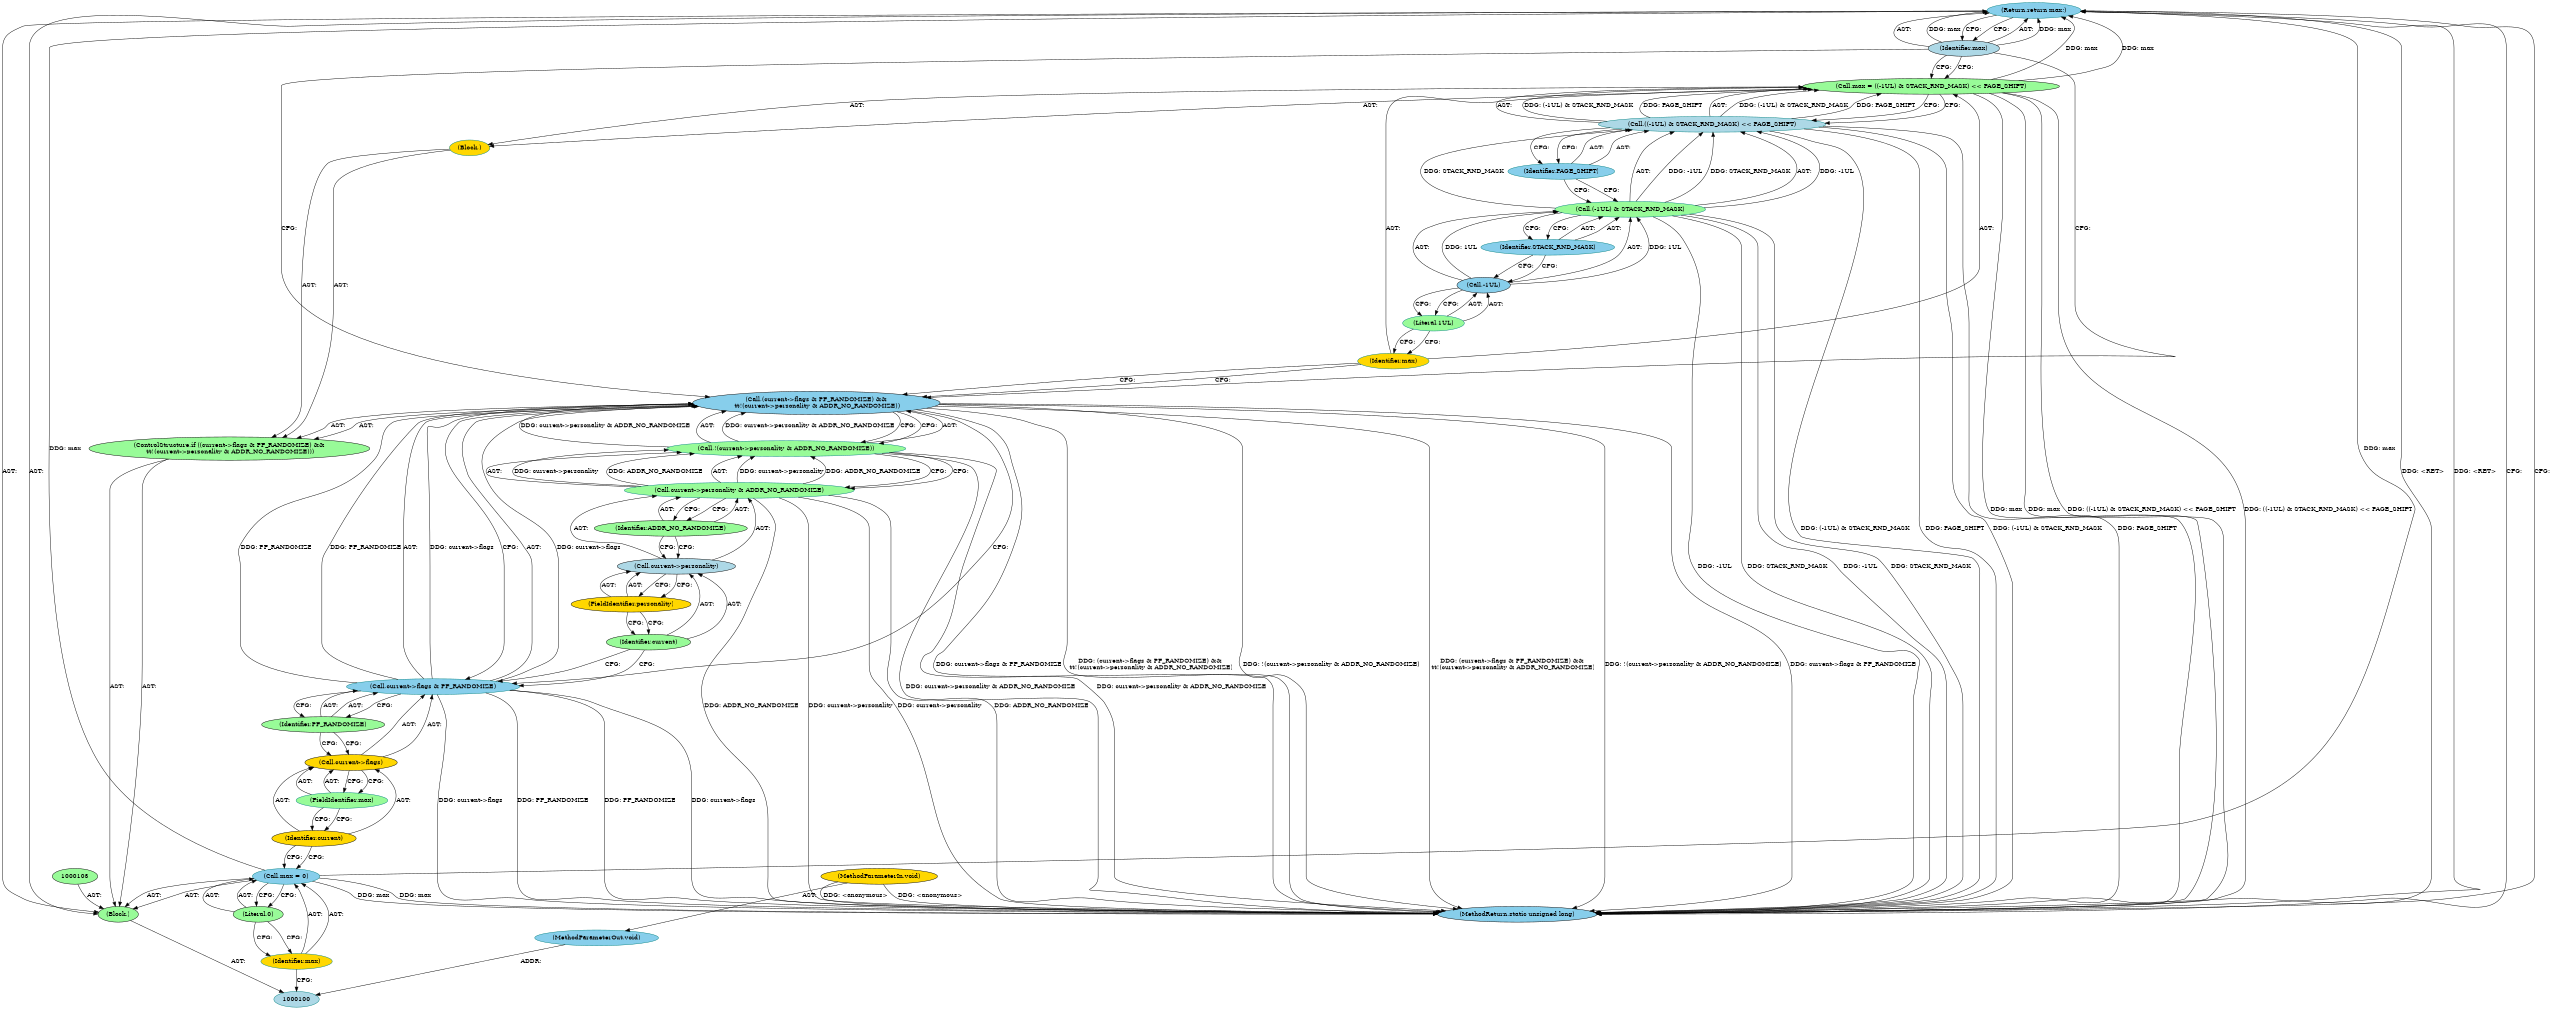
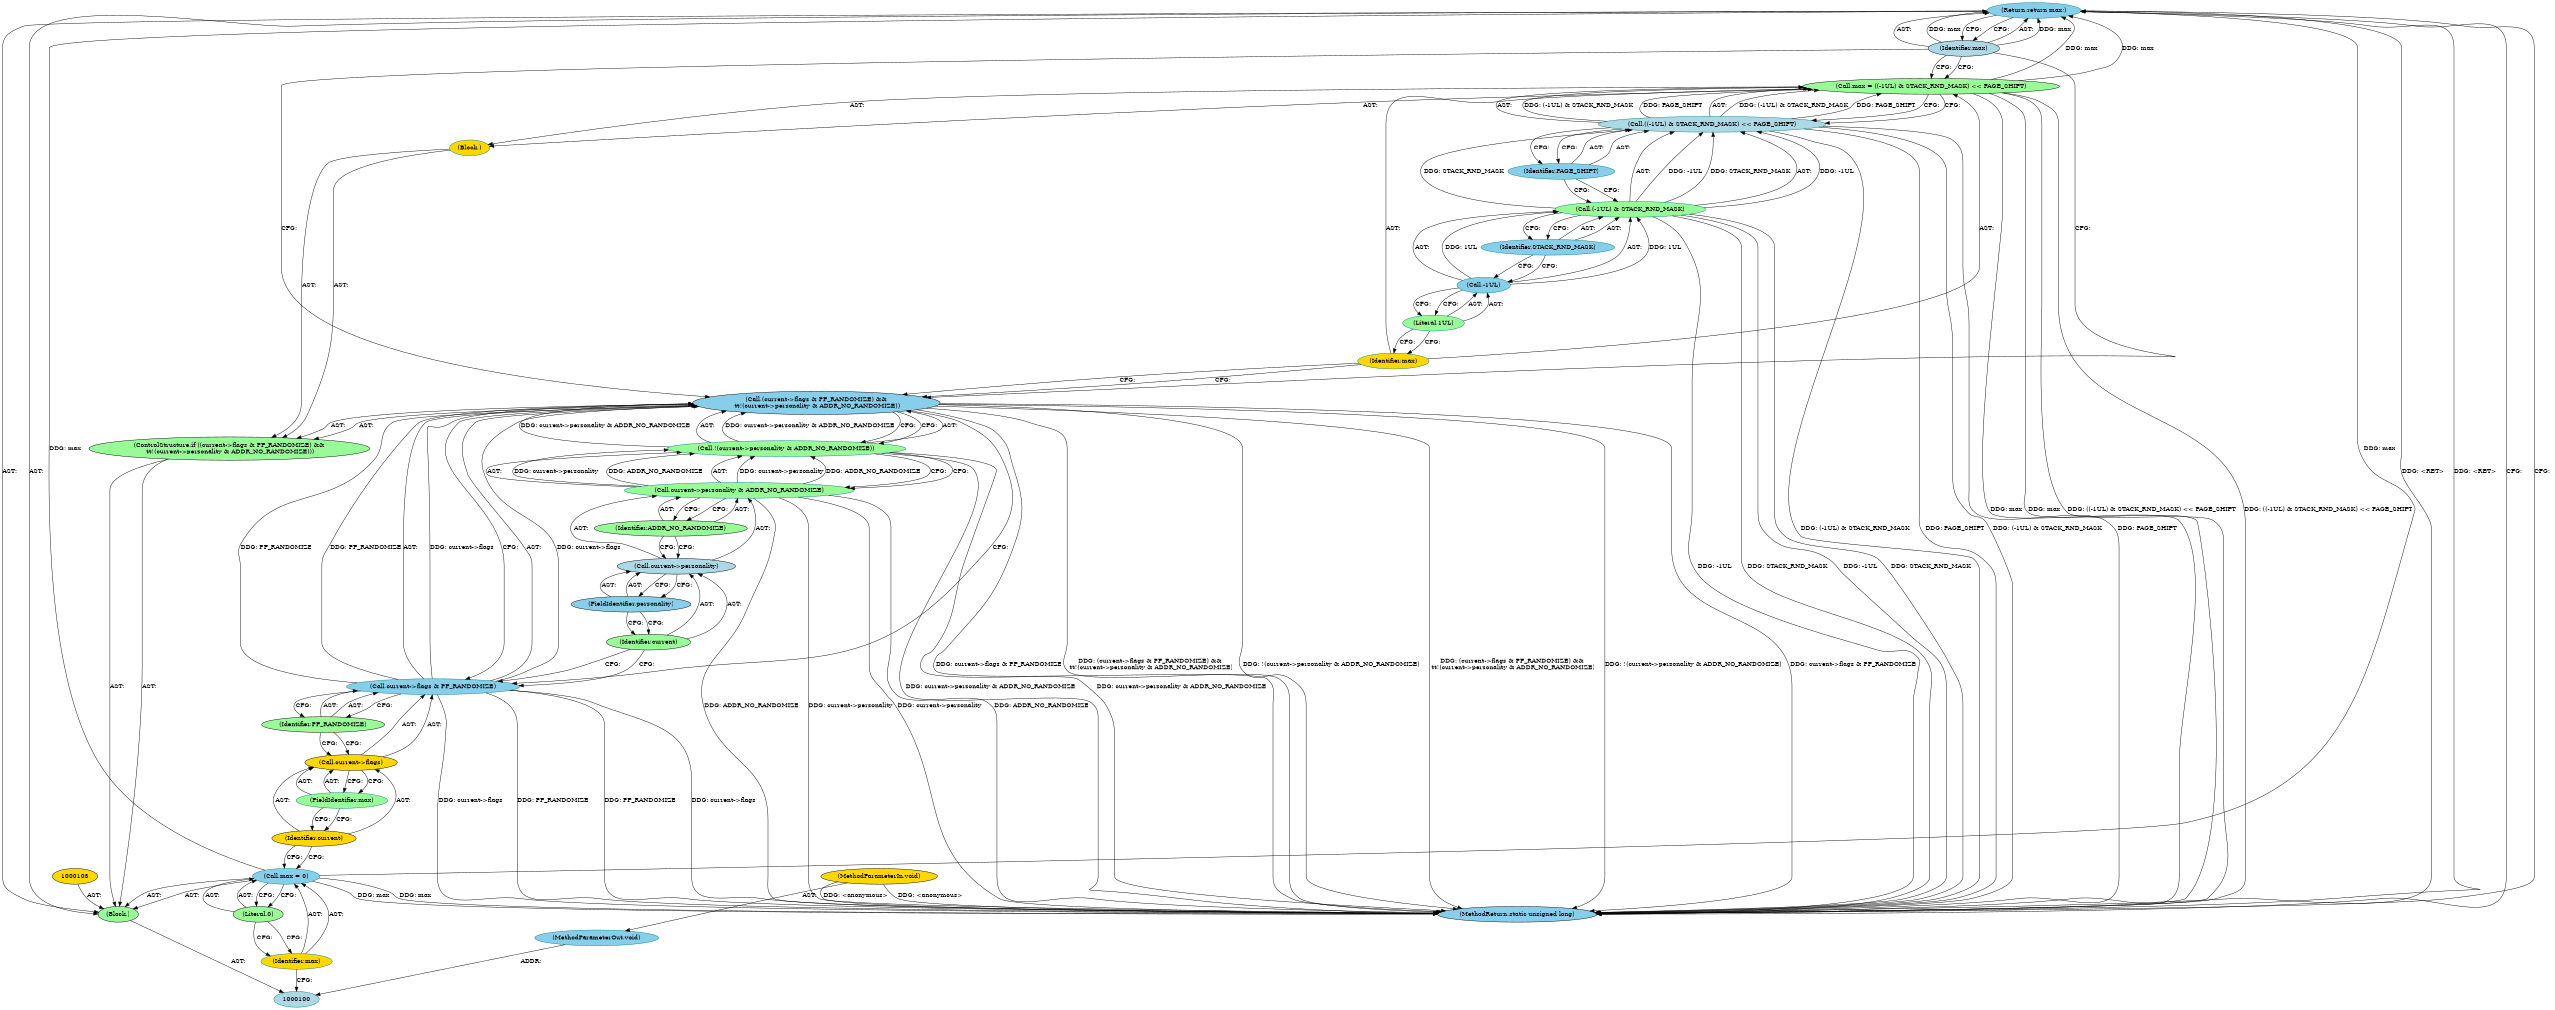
(1484, 285) -> (1484, 285)
(631, 604) -> (631, 604)
(75, 876) -> (75, 876)
